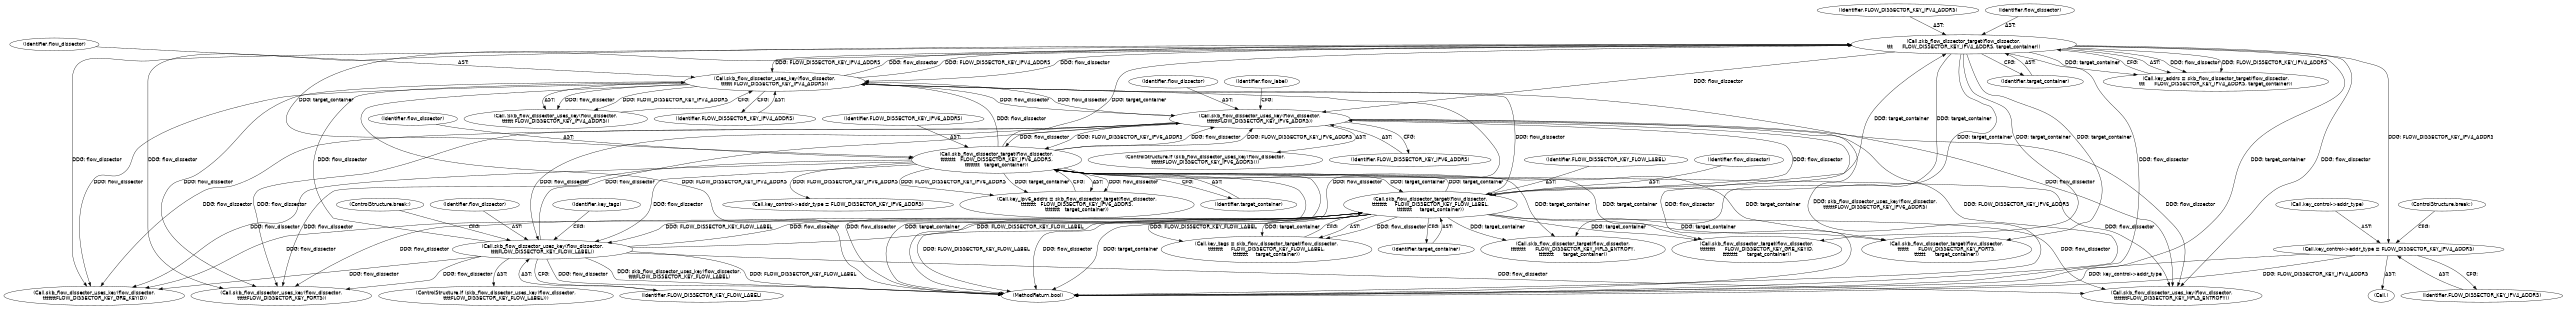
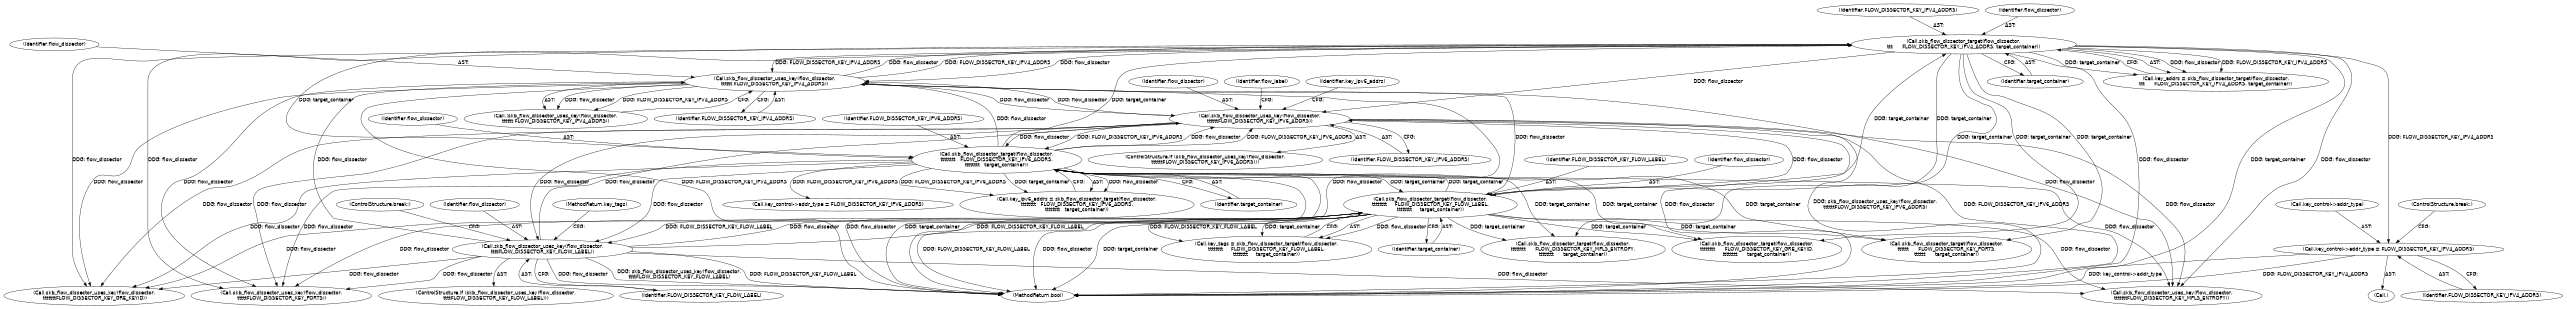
none -> (1353, 82)
(597, 205) -> (597, 205)
